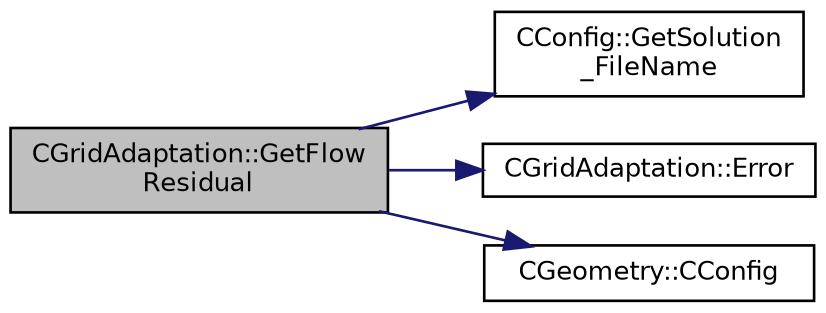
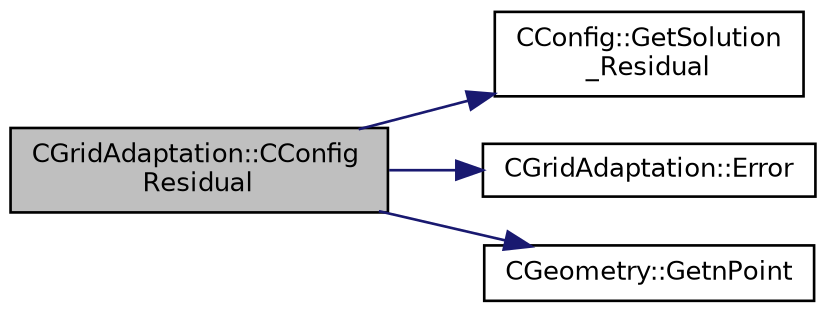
(649, 54) -> (649, 54)
(199, 170) -> (199, 170)
(649, 273) -> (649, 273)
